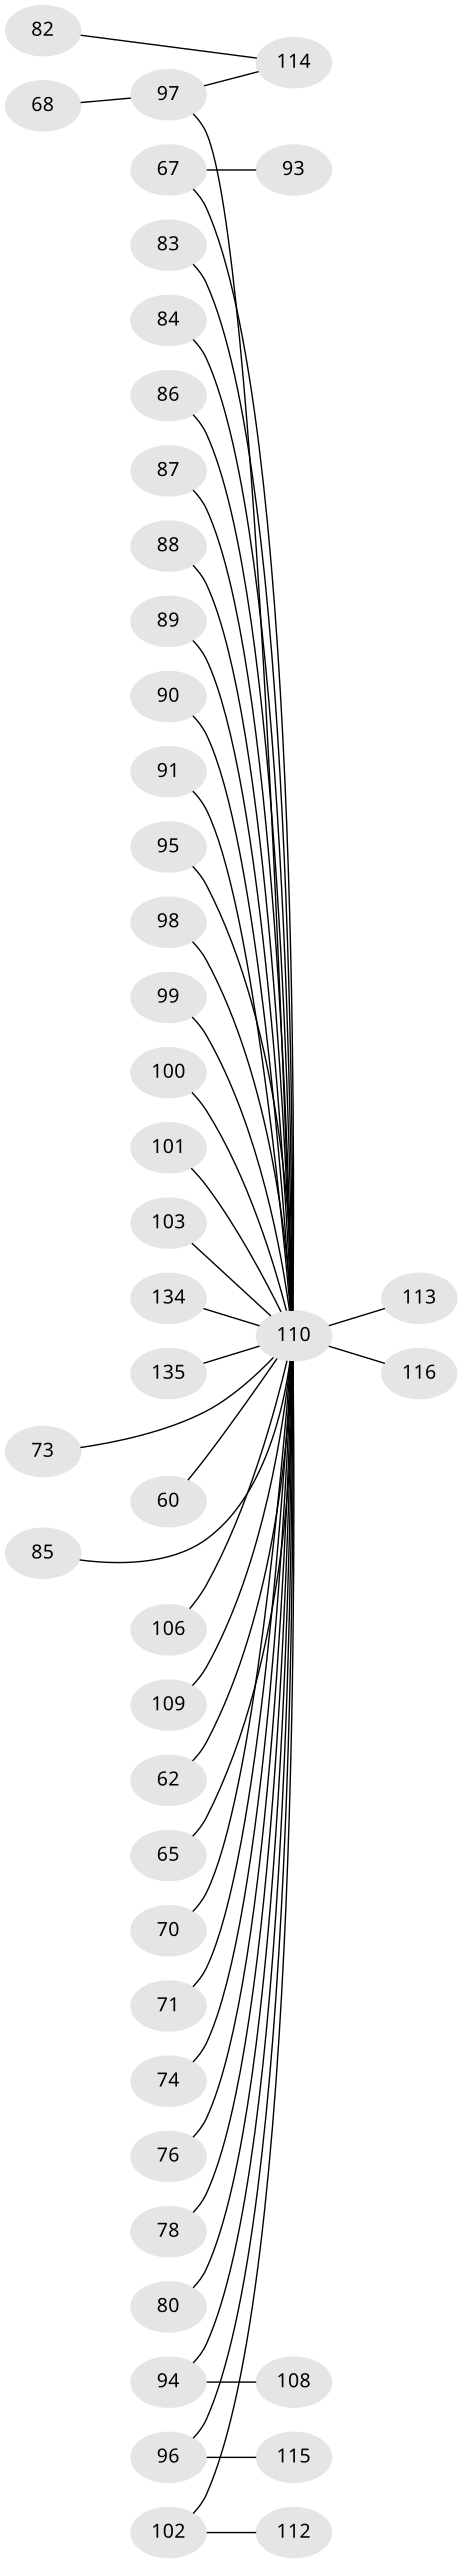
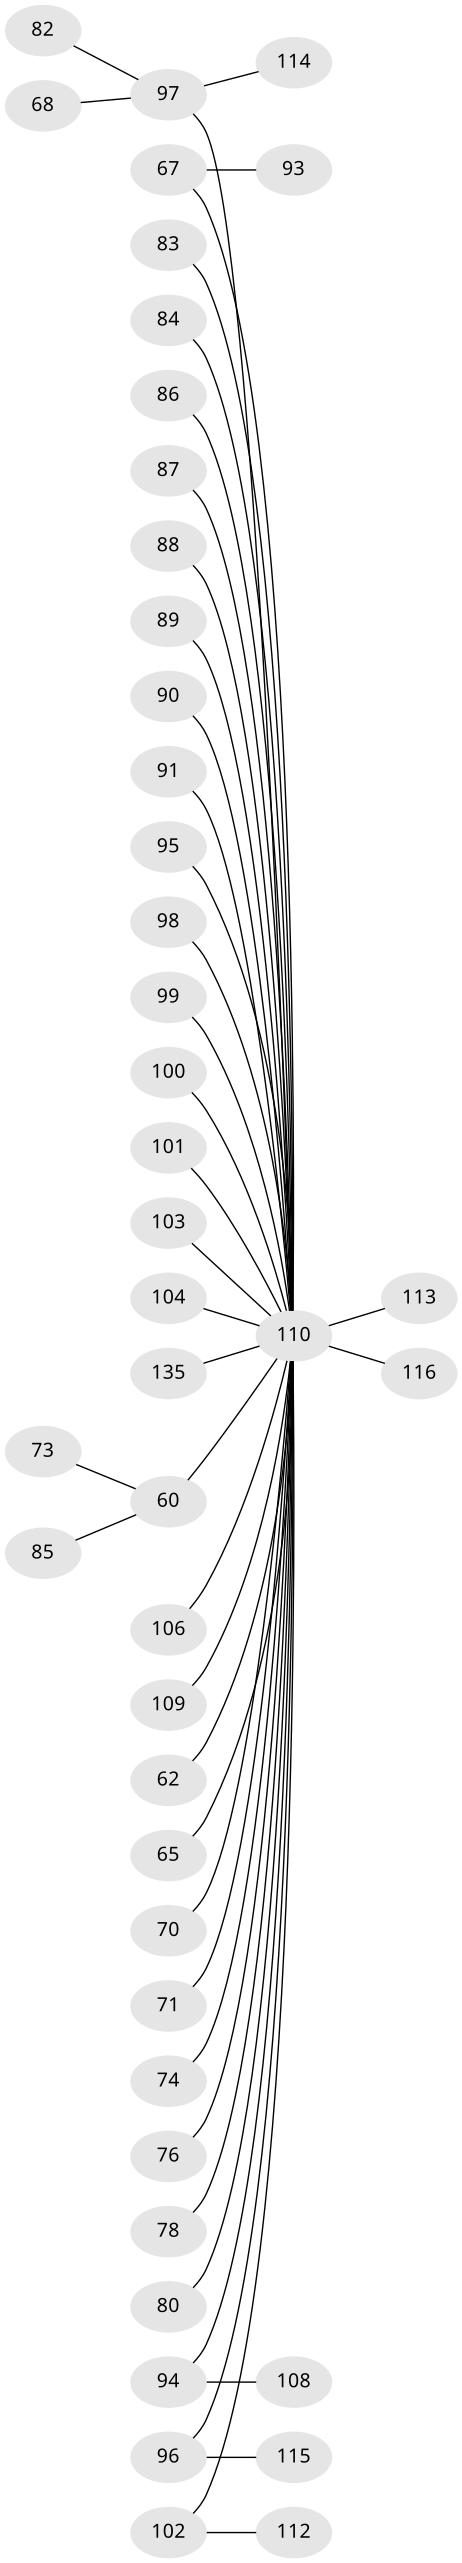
(169, 47) -> (106, 63)
(169, 1298) -> (169, 1298)
(186, 1421) -> (106, 1477)
(226, 1521) -> (106, 1527)
